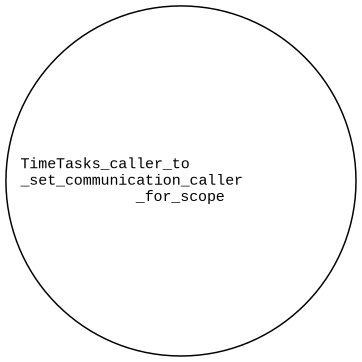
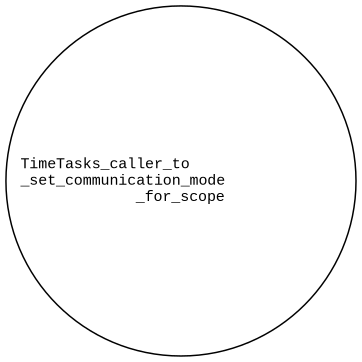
(181, 181) -> (181, 181)
